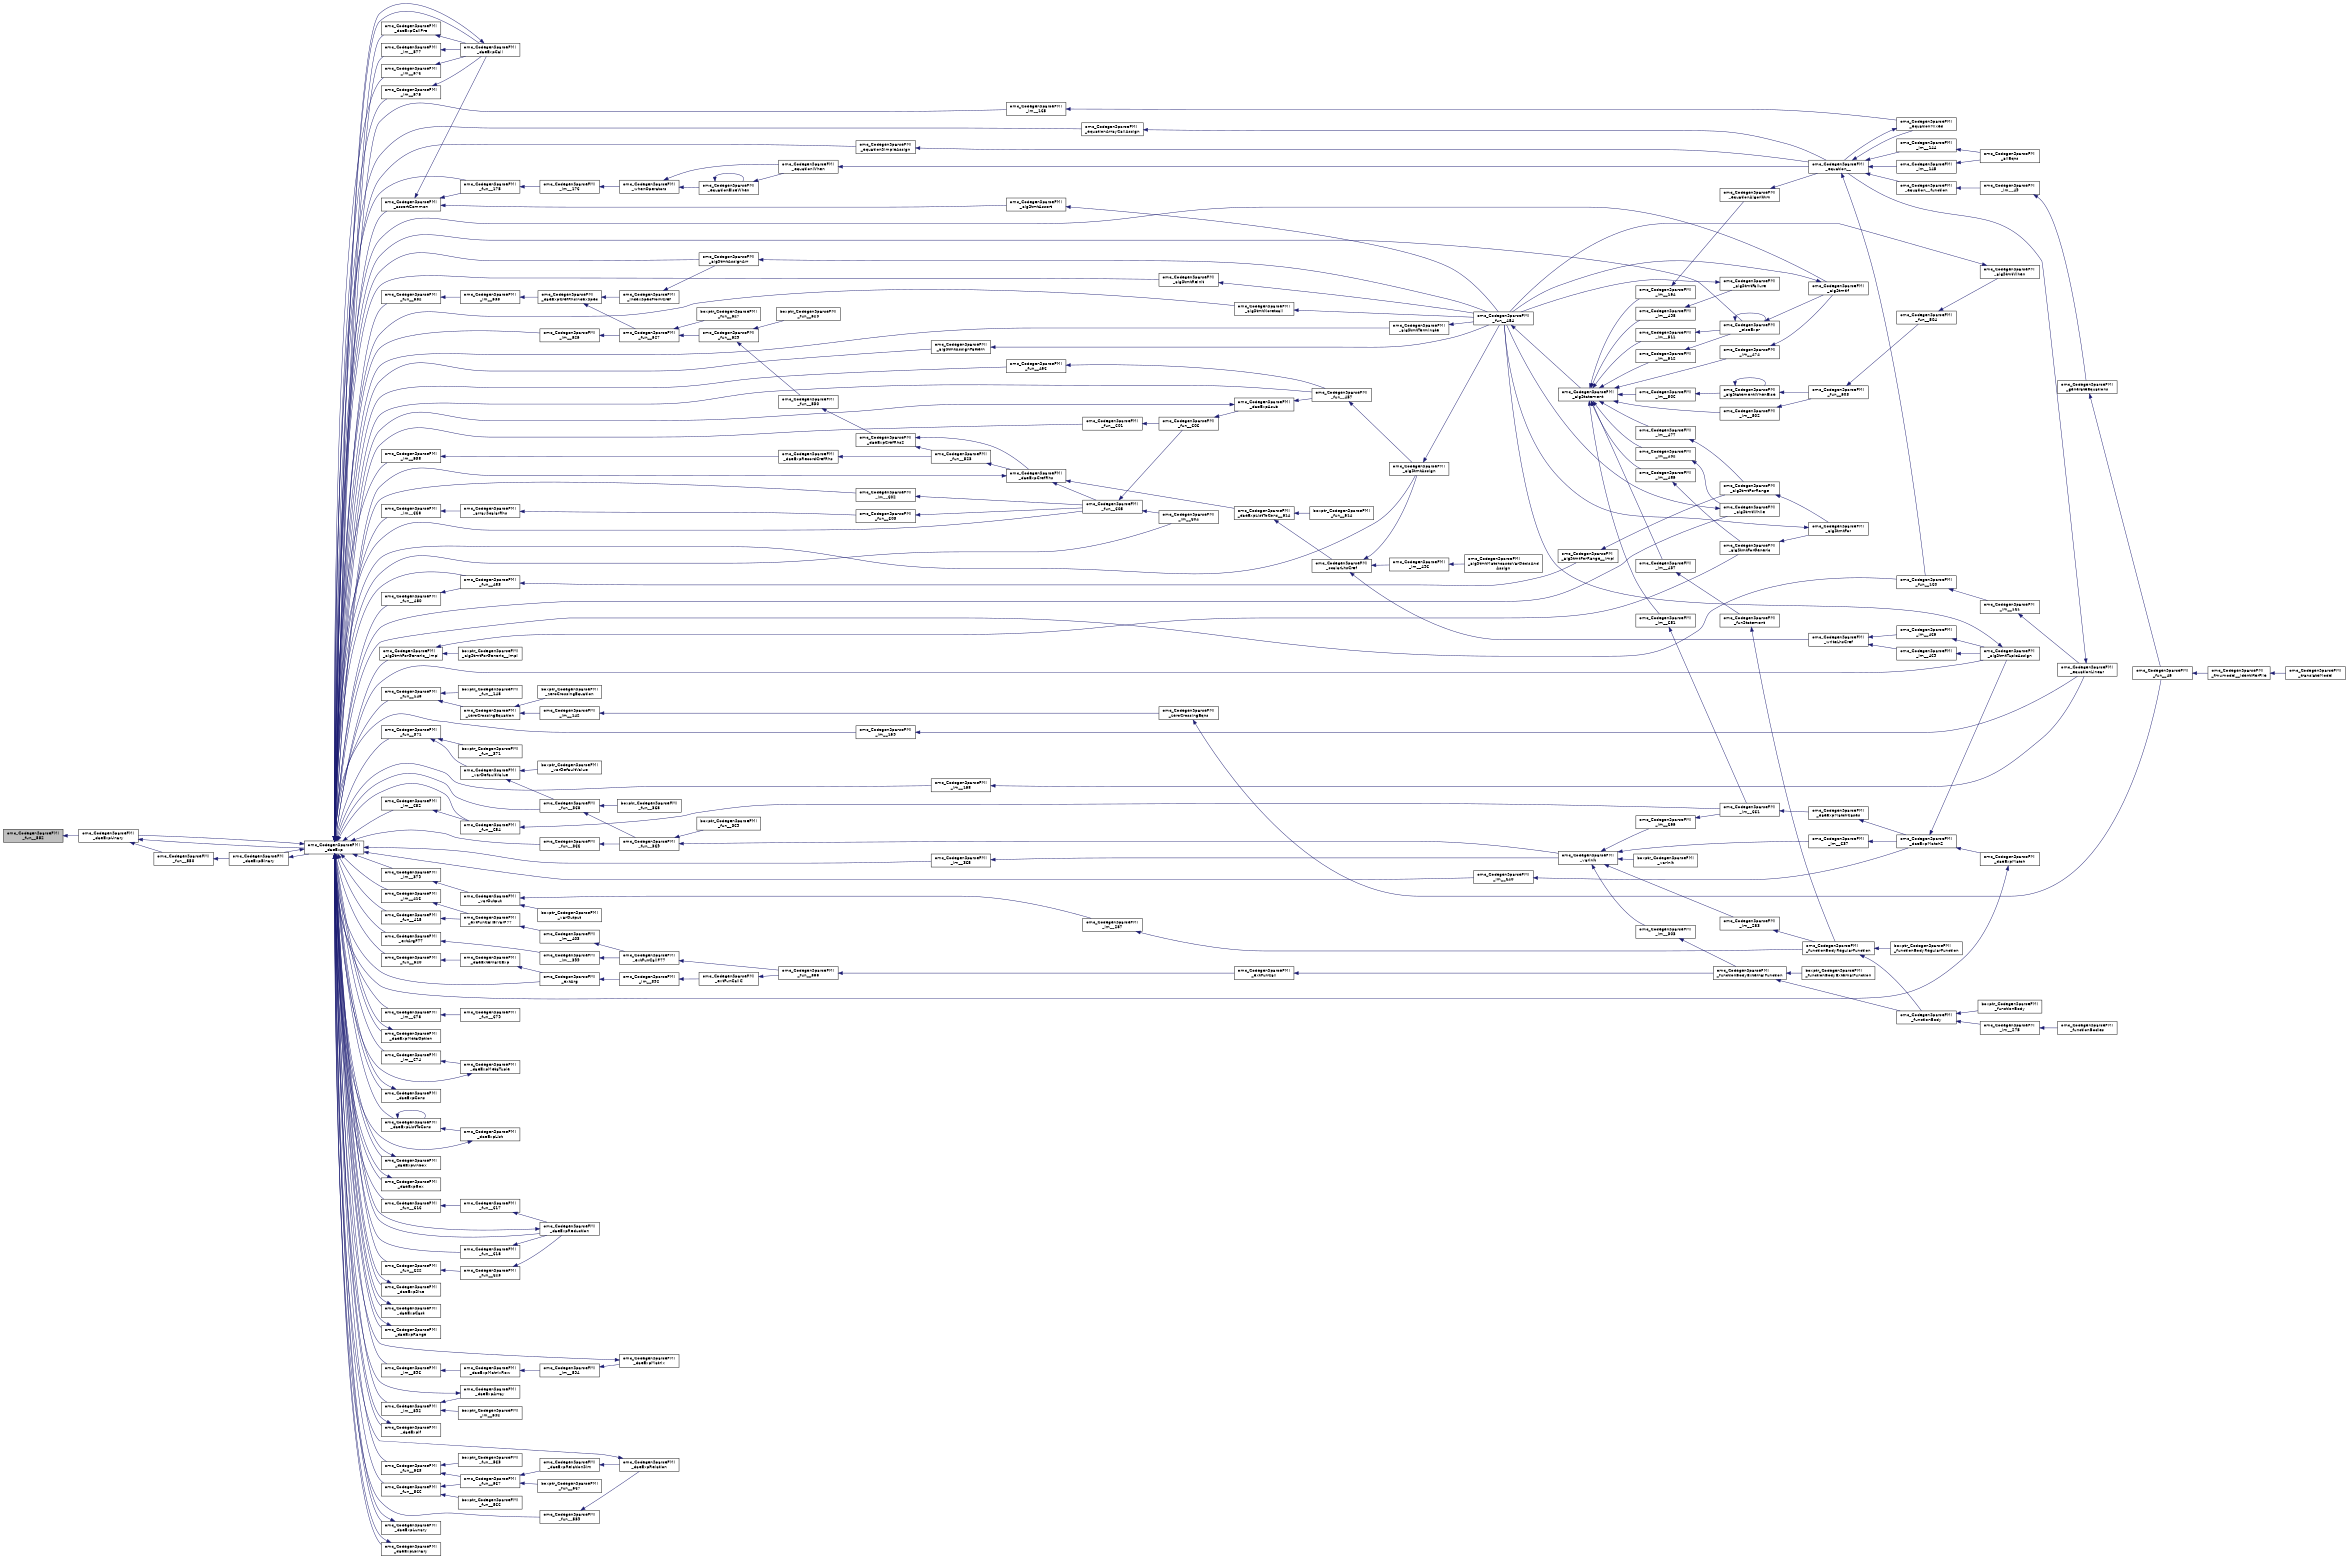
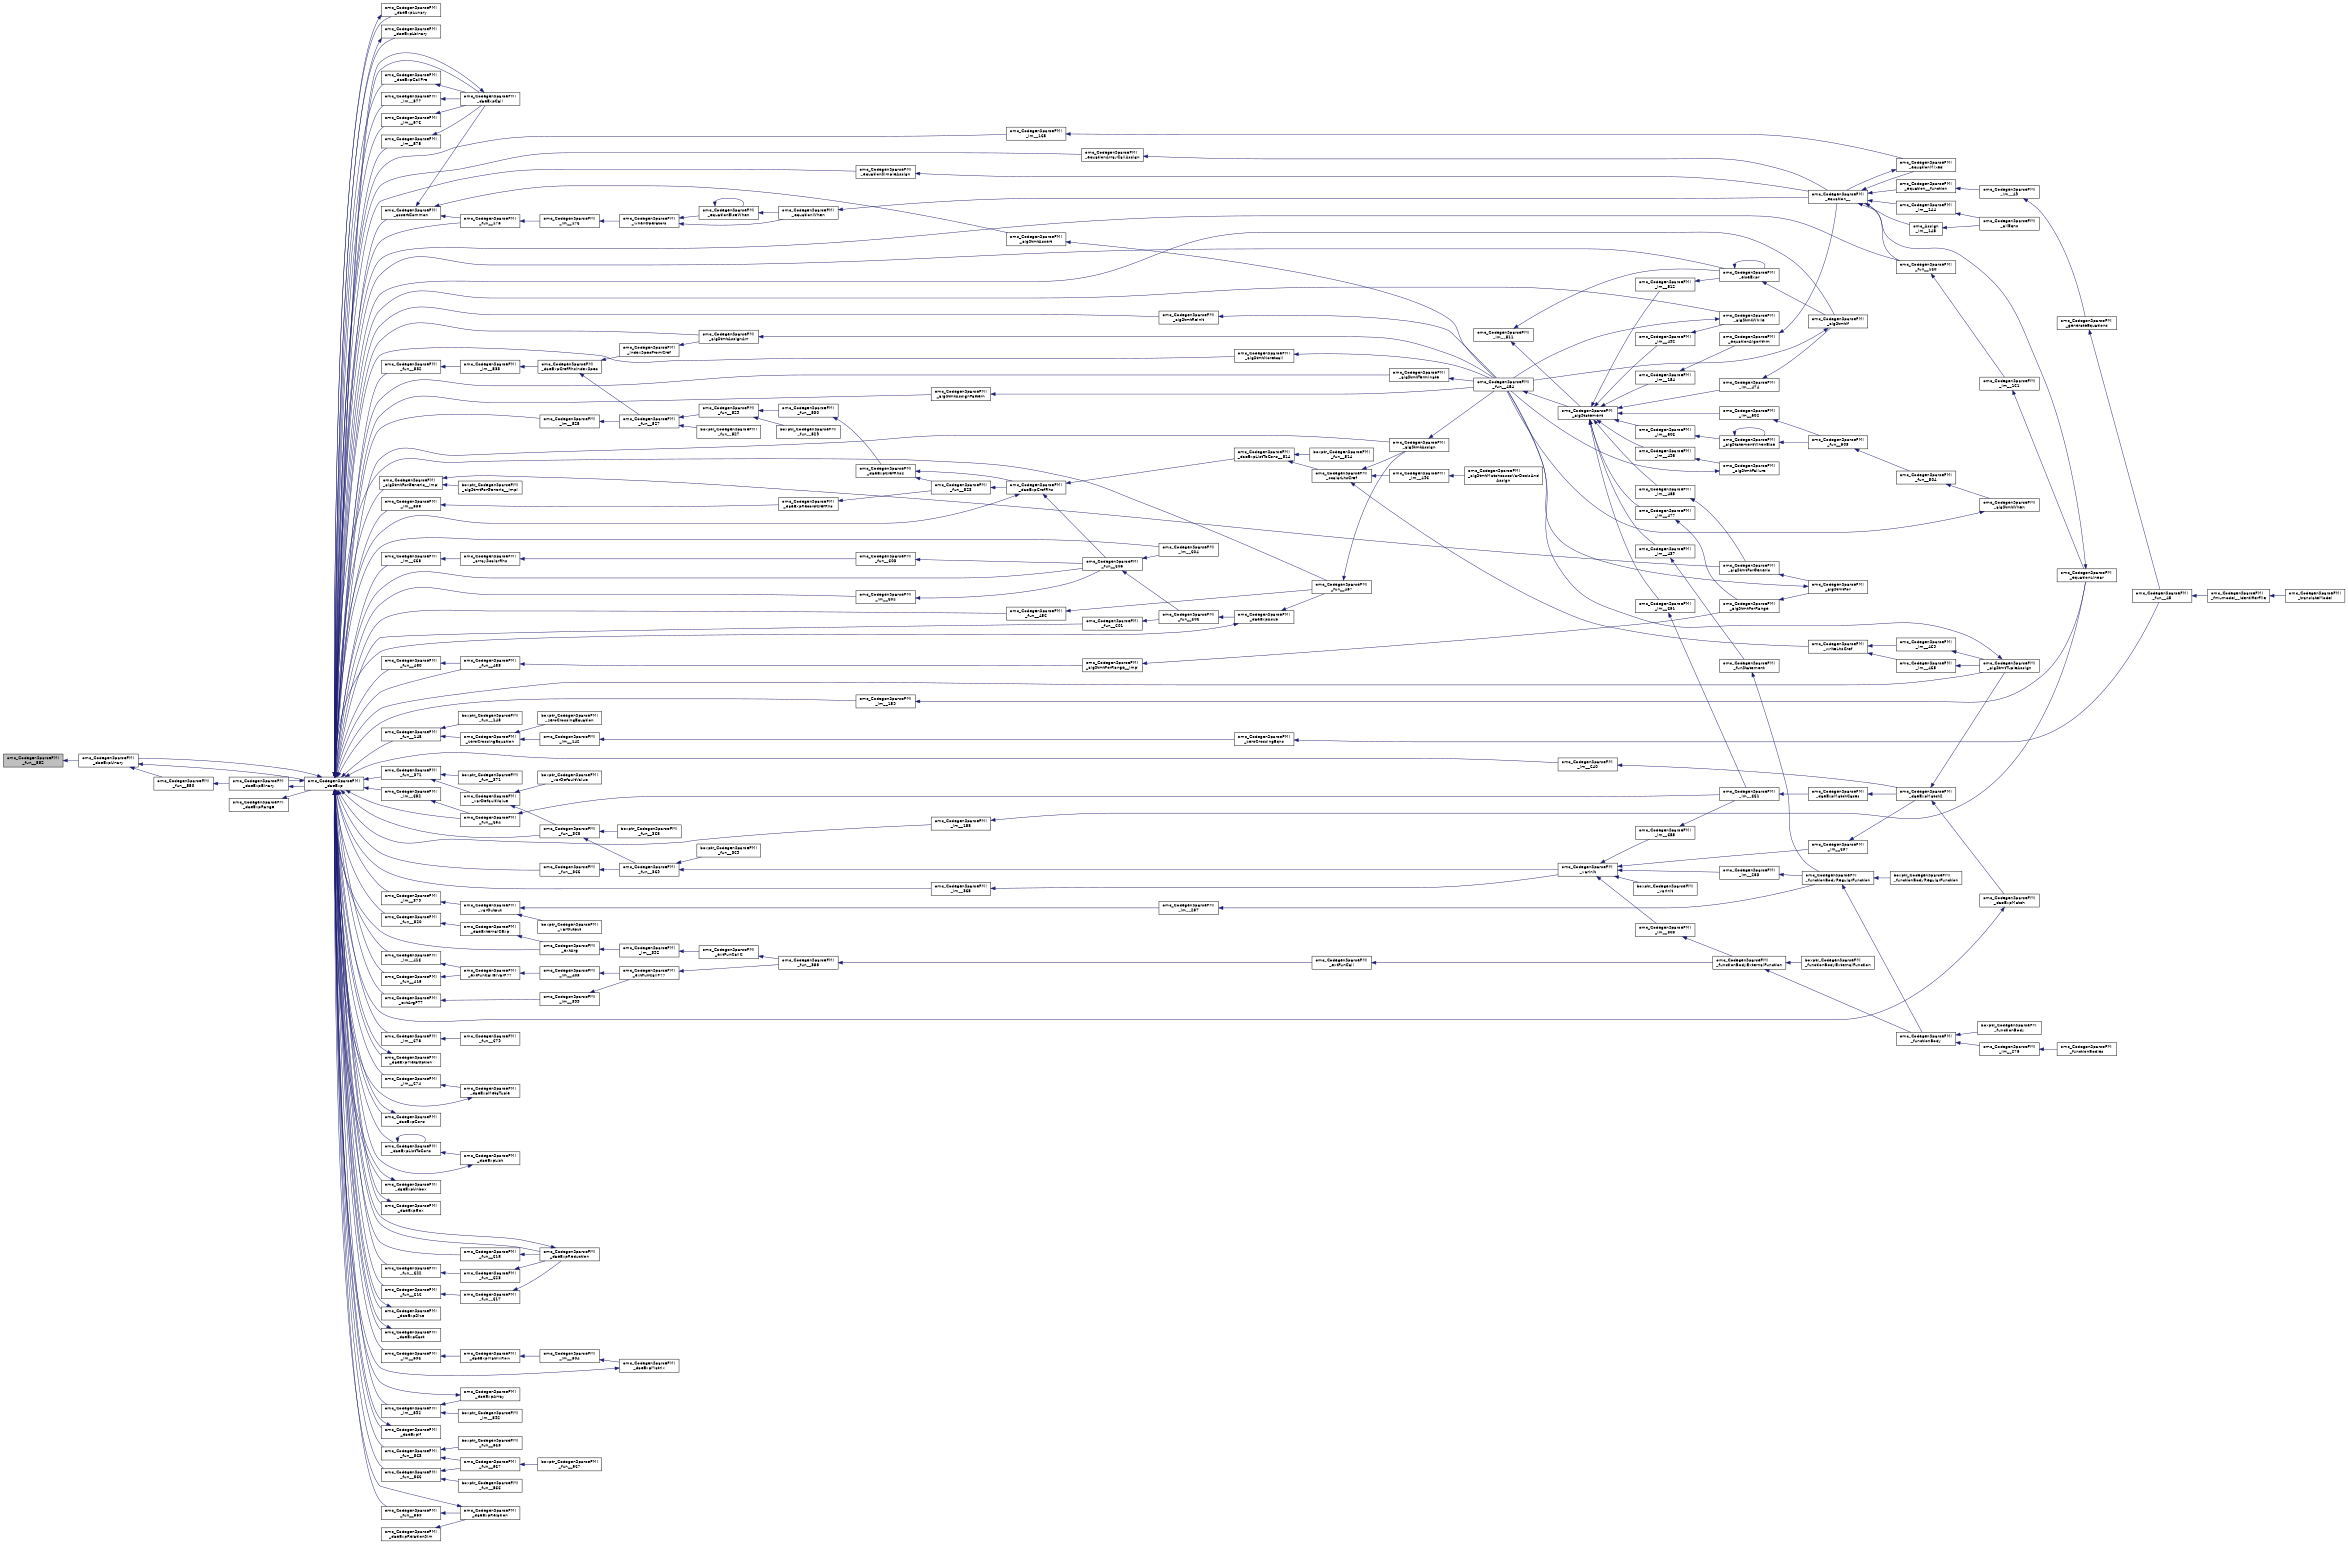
(1926, 167) -> (1926, 229)
(1616, 360) -> (1547, 376)
(346, 1095) -> none
(532, 1473) -> none
